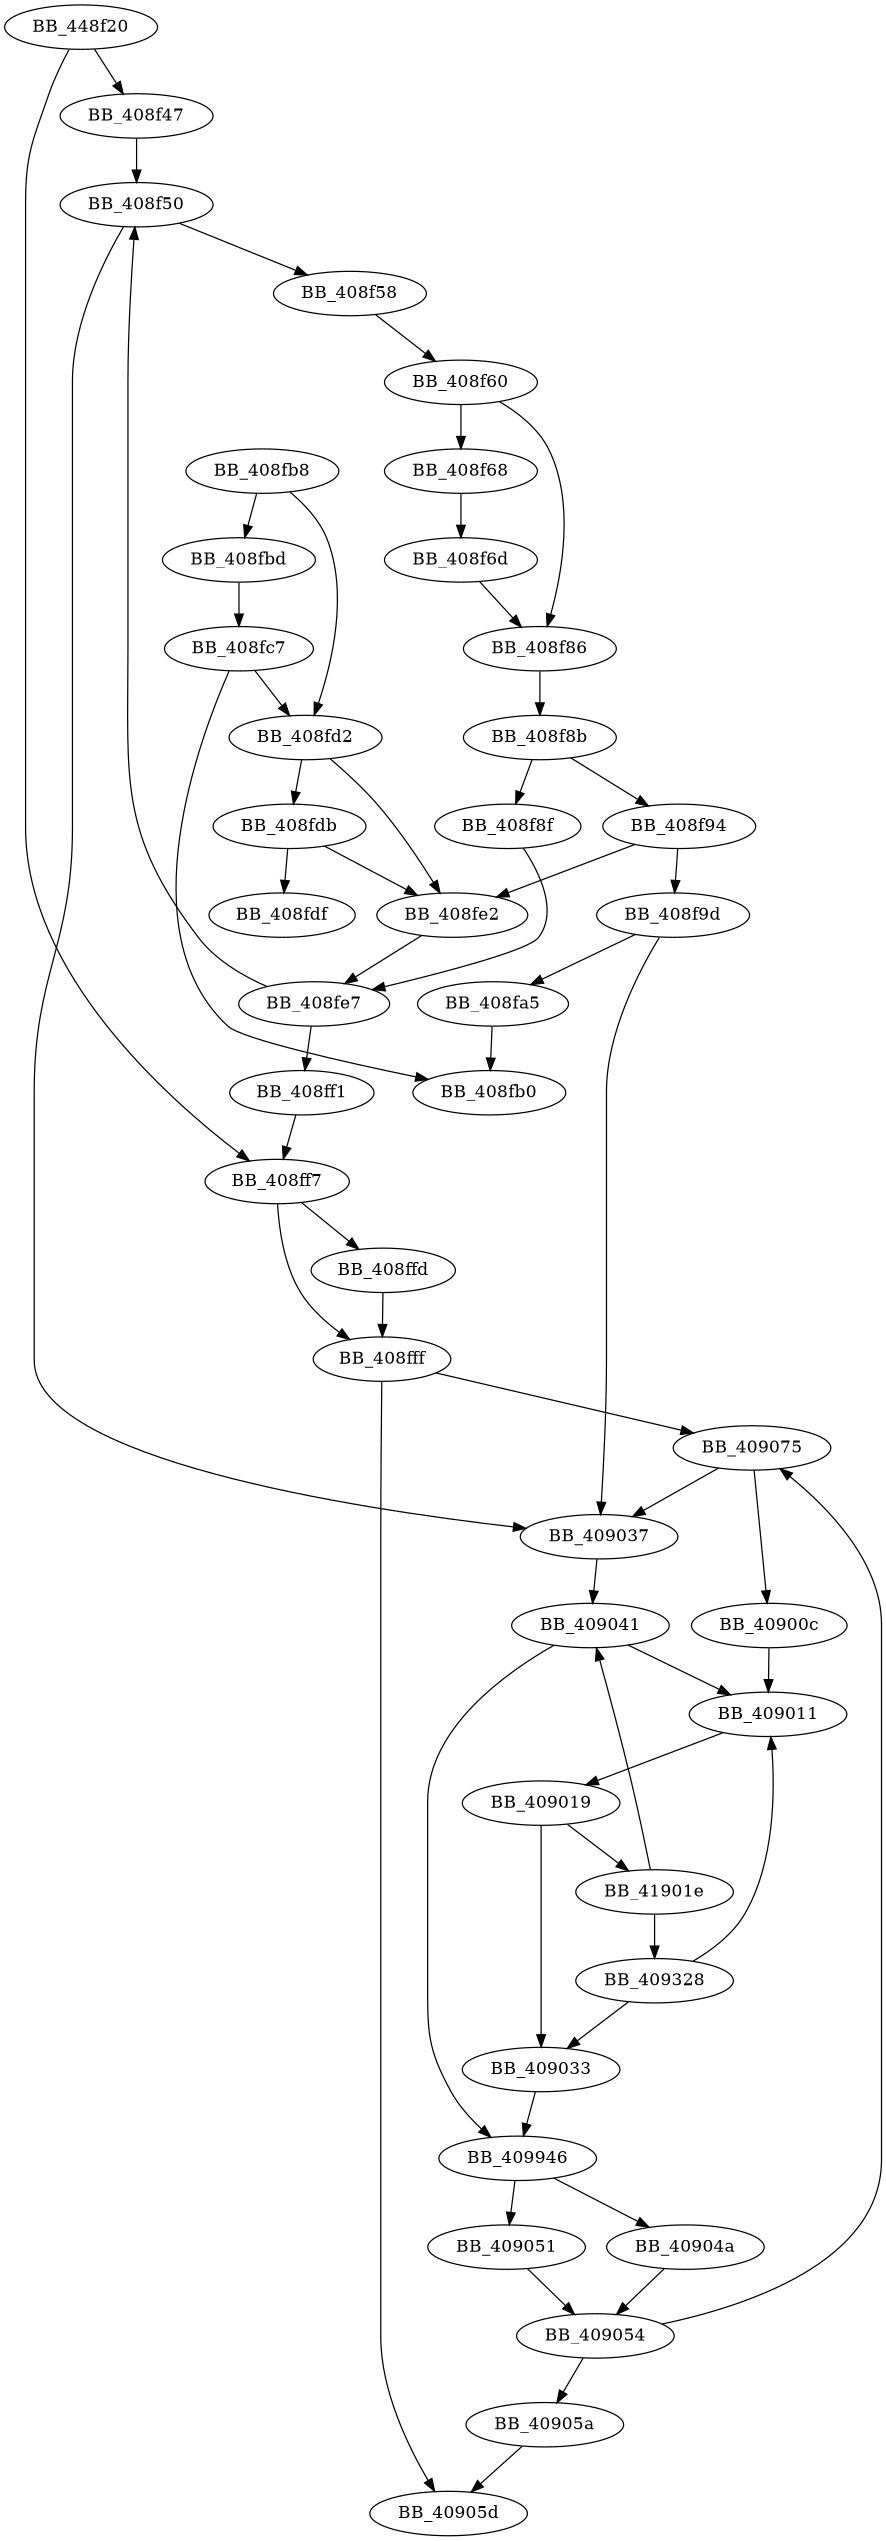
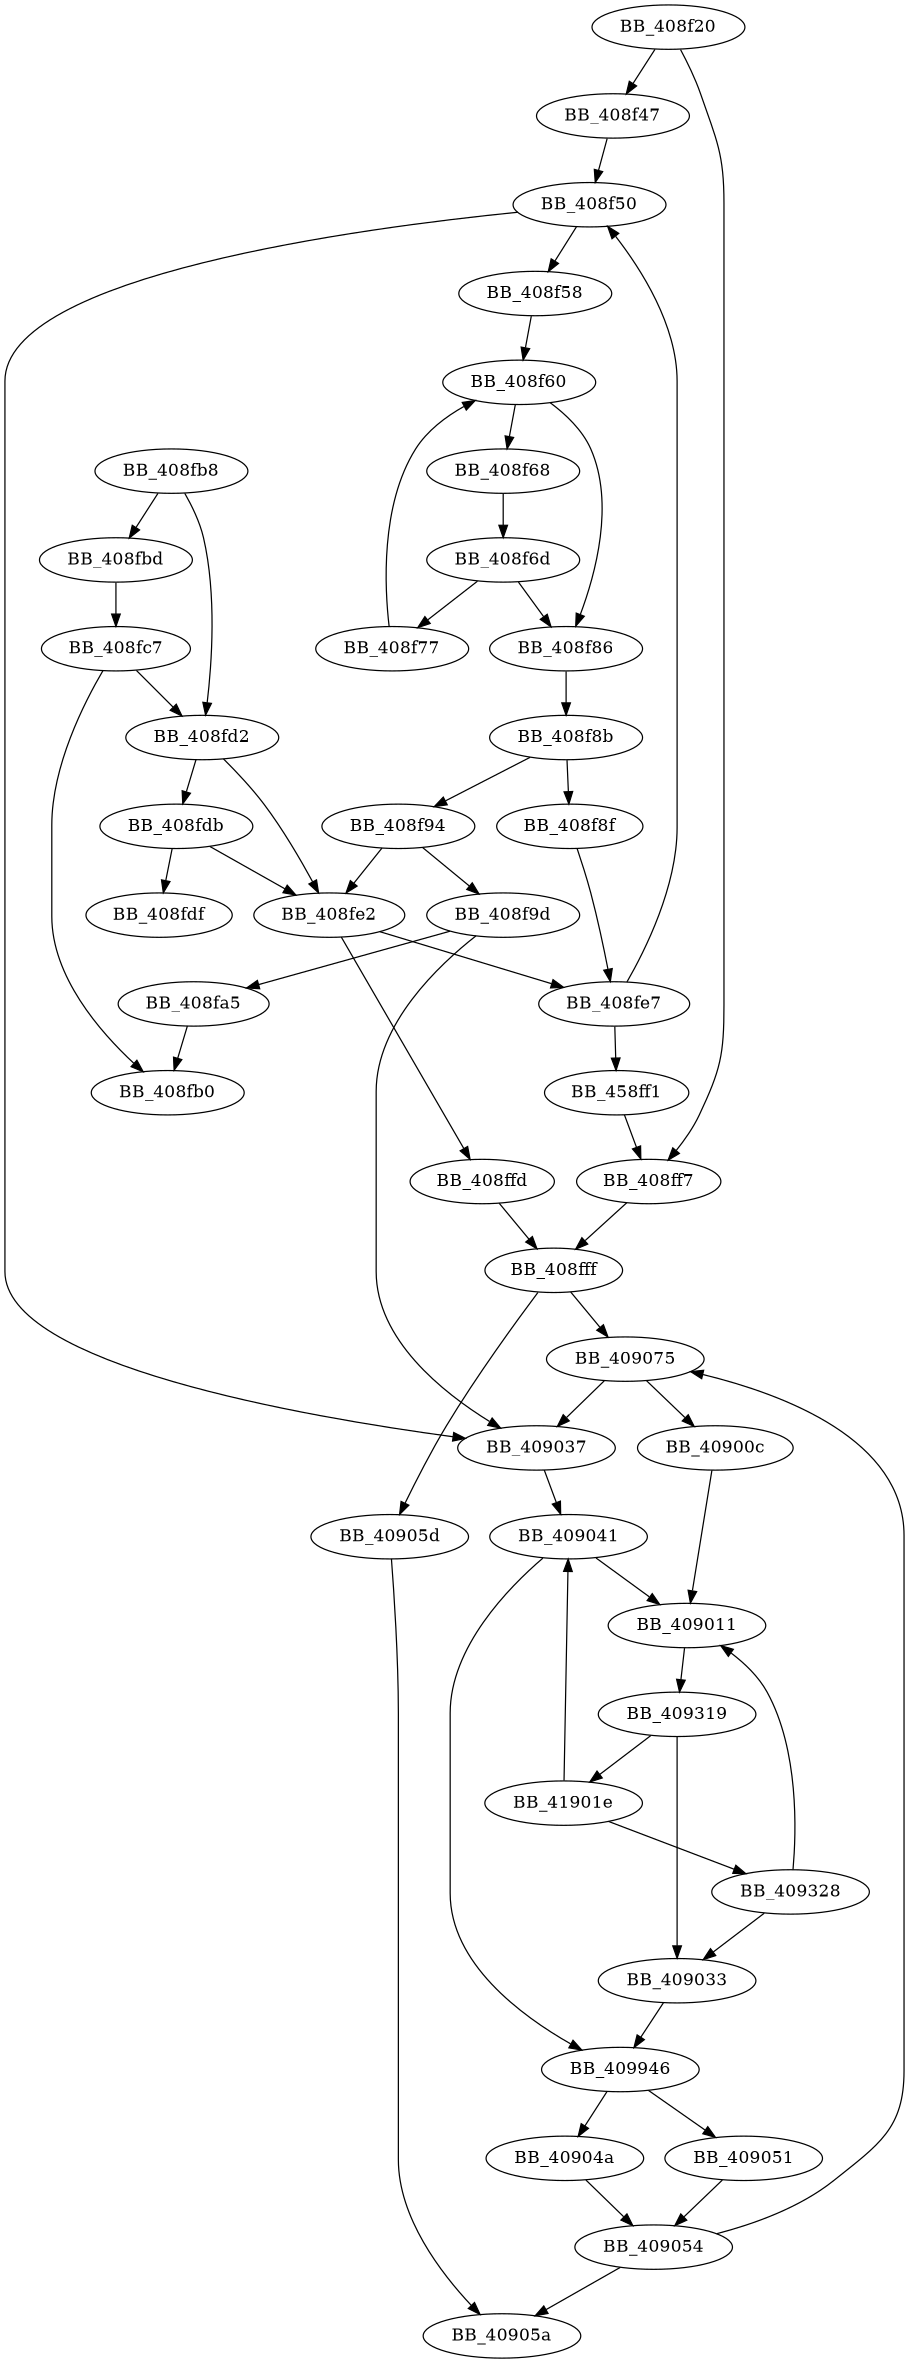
(81, 27) -> (668, 27)
none -> (392, 649)
(302, 1093) -> (617, 1093)
(325, 1222) -> (403, 1043)
(541, 1803) -> (677, 1714)
(501, 2465) -> (398, 1943)
